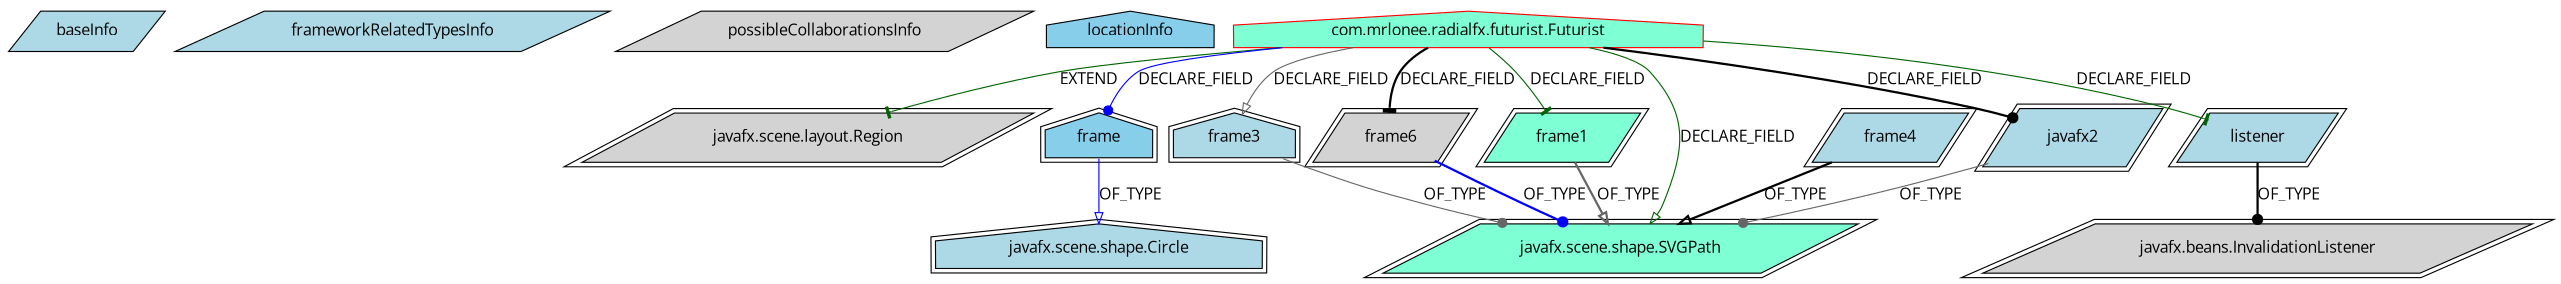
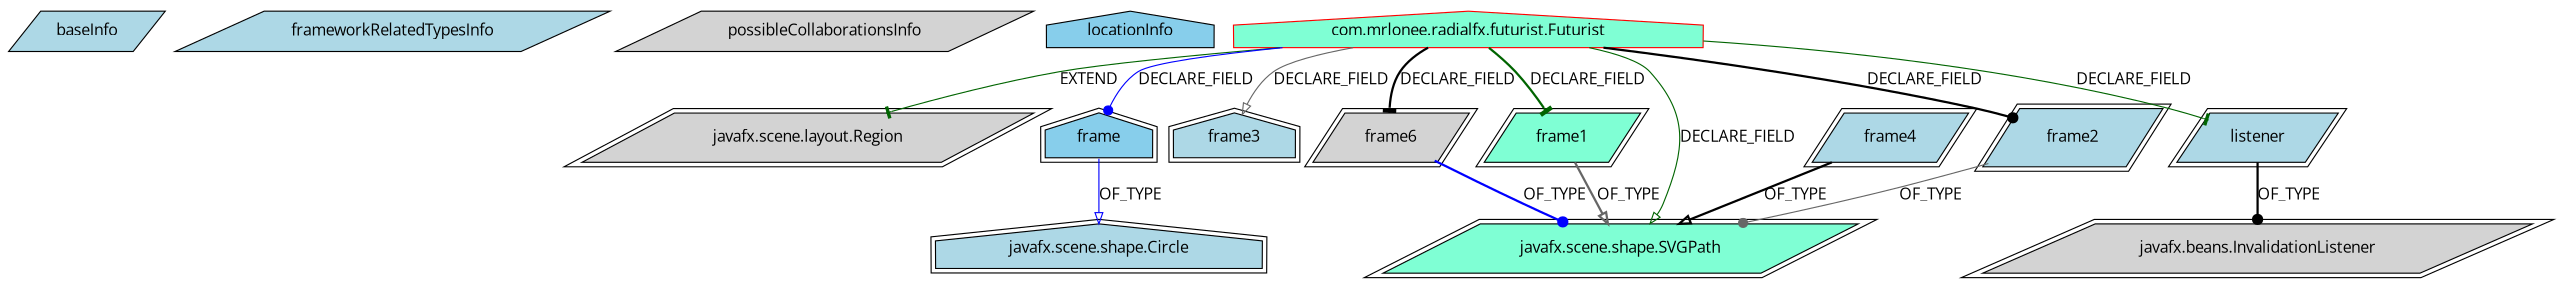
(1519, 76) -> (1519, 76)
(2073, 138) -> (2073, 138)
(1389, 194) -> none
